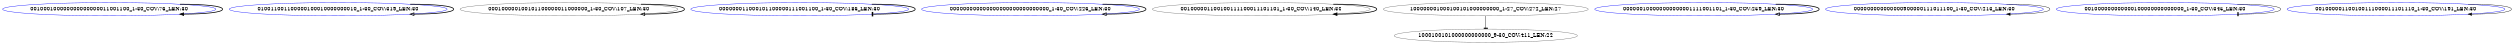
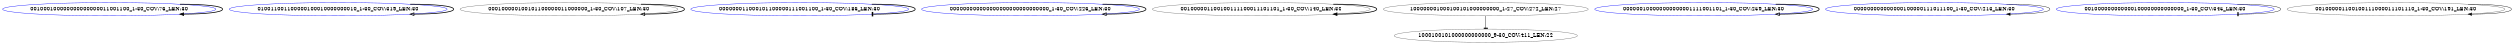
(1934, 9) -> (1934, 9)
(2396, 9) -> (2396, 9)
